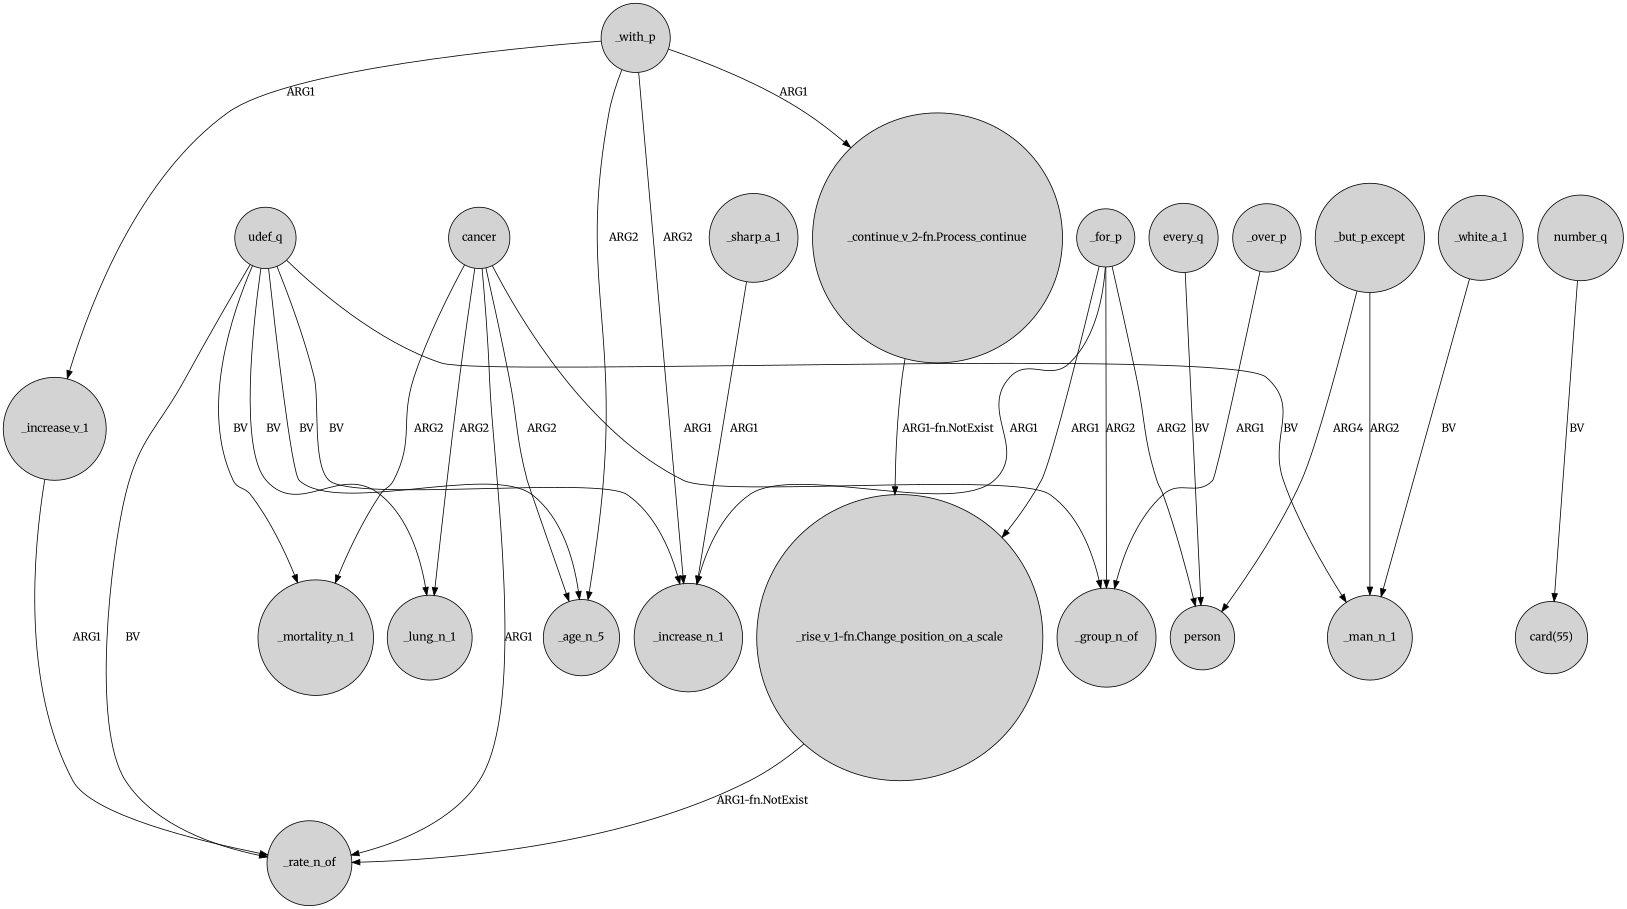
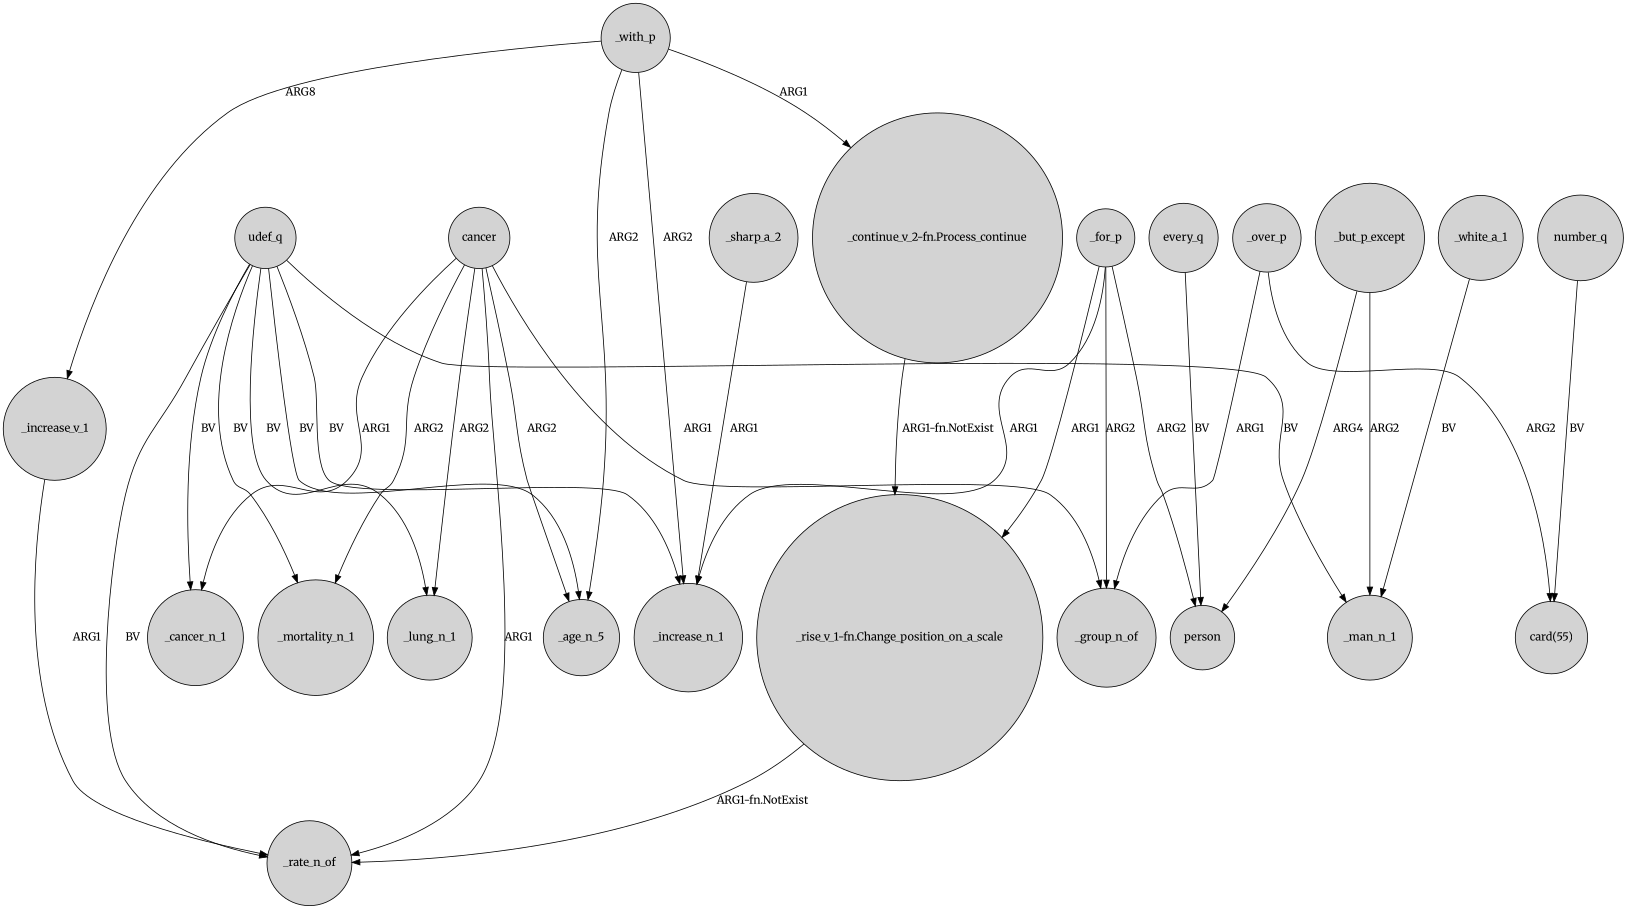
(301, 93) -> (301, 93)
(754, 238) -> (754, 238)
none -> (1452, 374)
none -> (195, 638)
